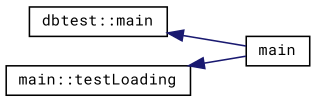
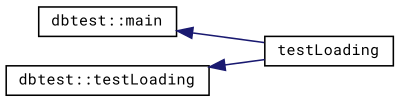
(278, 51) -> (329, 51)
(98, 81) -> (108, 81)
